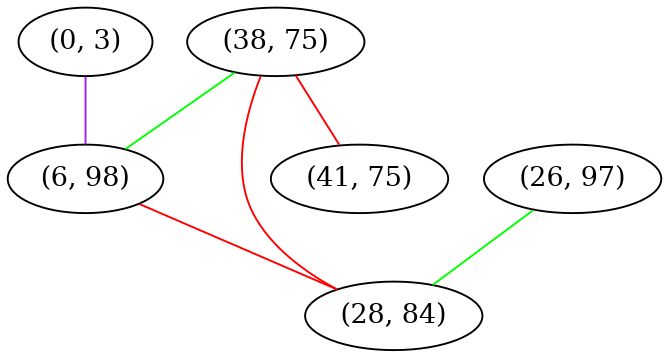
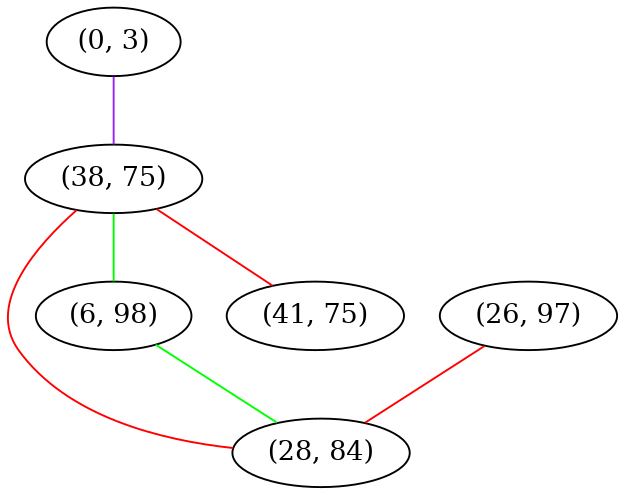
(86, 111) -> (114, 111)
(238, 247) -> (216, 384)
(483, 248) -> (425, 384)
